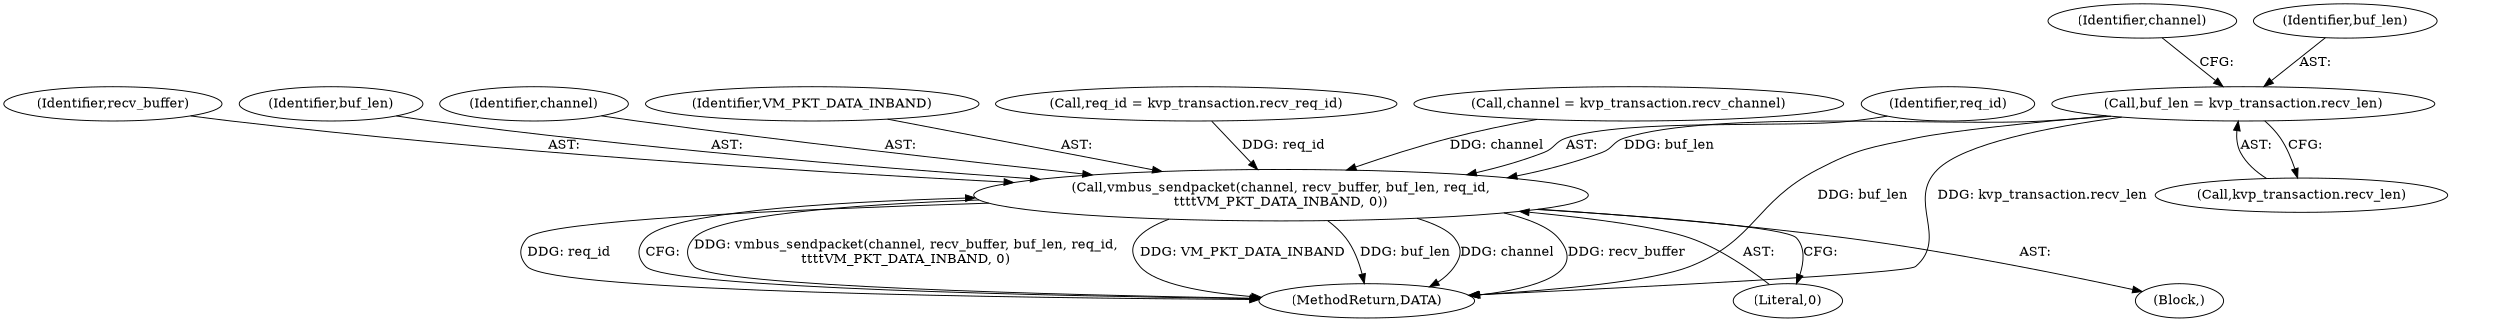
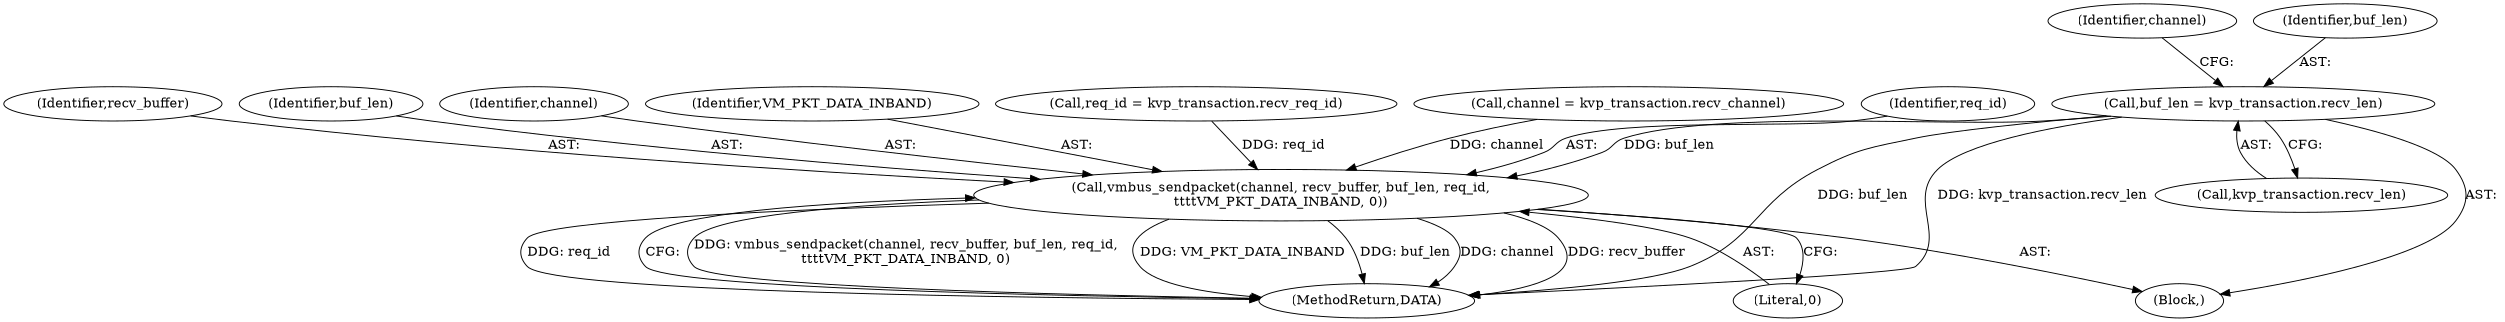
none -> (2440, 235)
